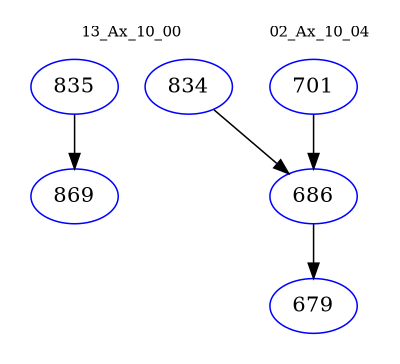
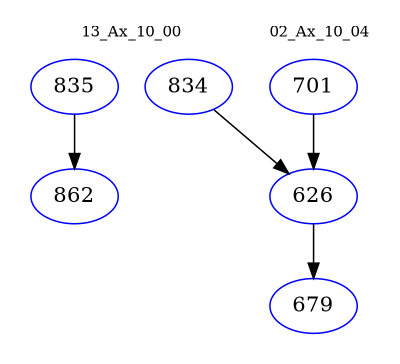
(75, 196) -> (75, 196)
(314, 196) -> (314, 196)
